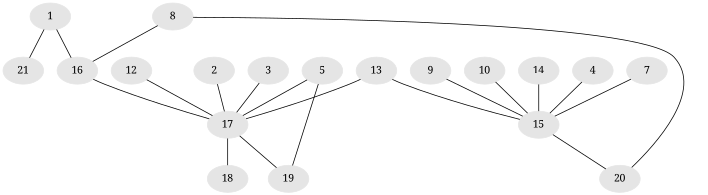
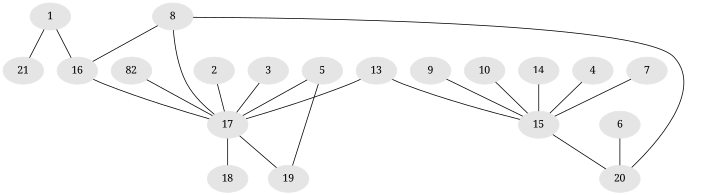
(131, 71) -> (131, 71)
none -> (184, 77)
none -> (620, 125)
